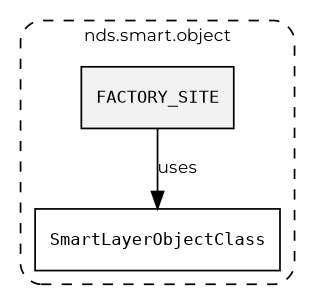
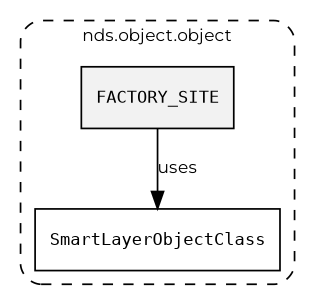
(158, 37) -> (158, 37)
